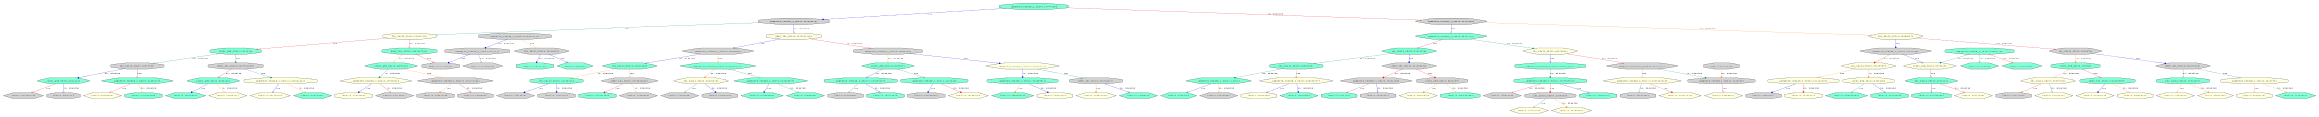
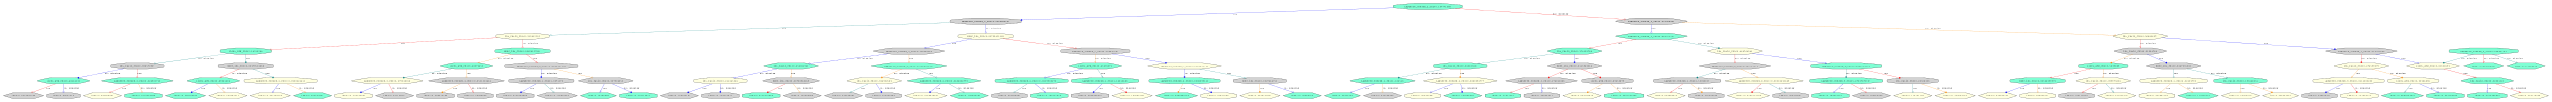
(424, 58) -> (531, 58)
(593, 73) -> (756, 73)
(1721, 73) -> (1696, 88)
(557, 81) -> (720, 81)
(1550, 88) -> (1879, 73)
(762, 96) -> (926, 96)
